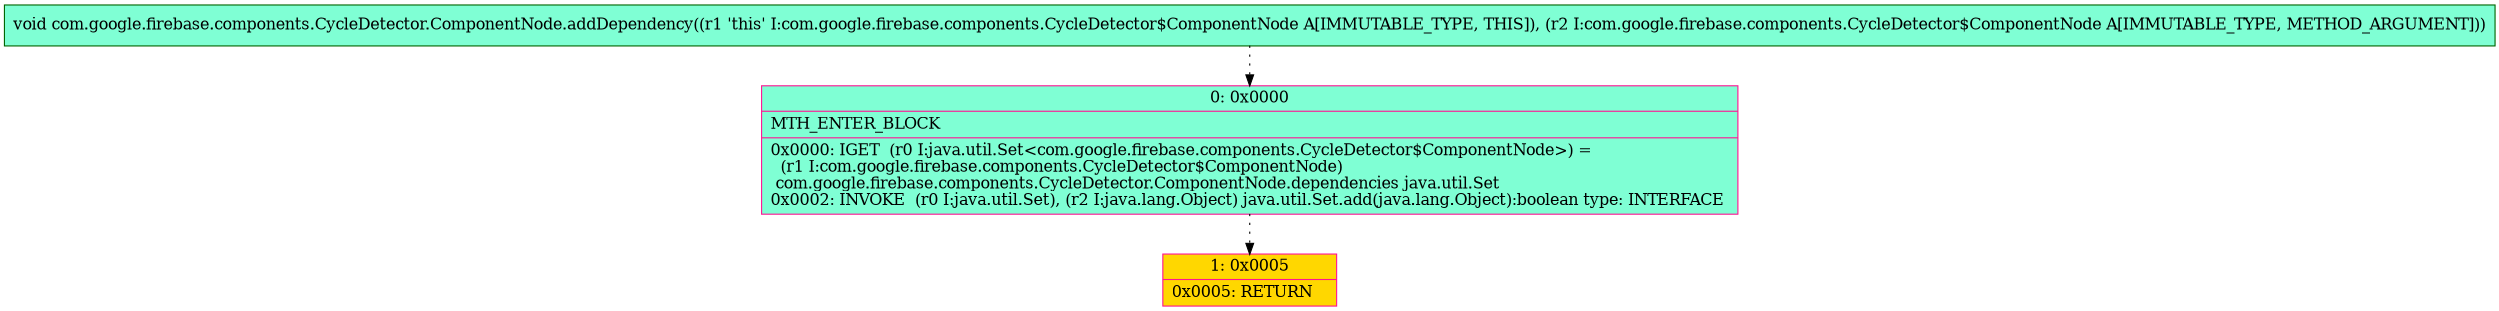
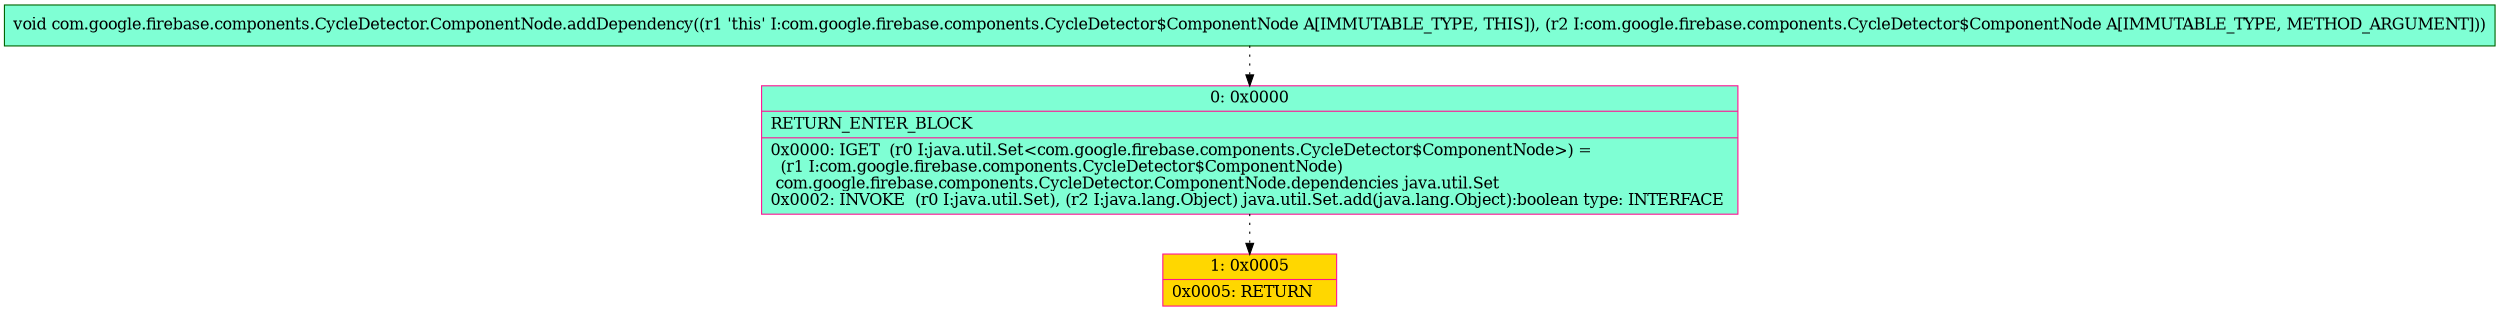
(856, 124) -> (872, 124)
